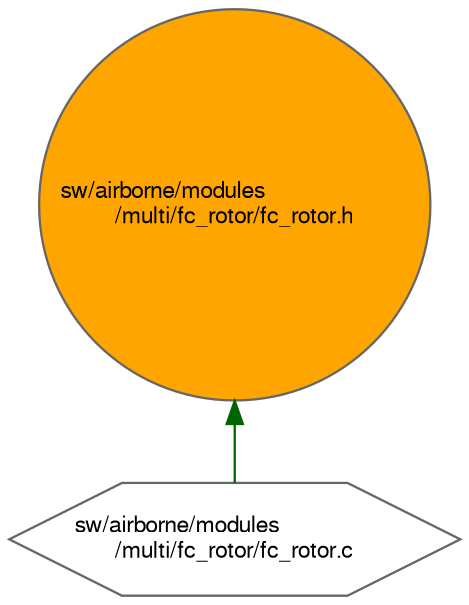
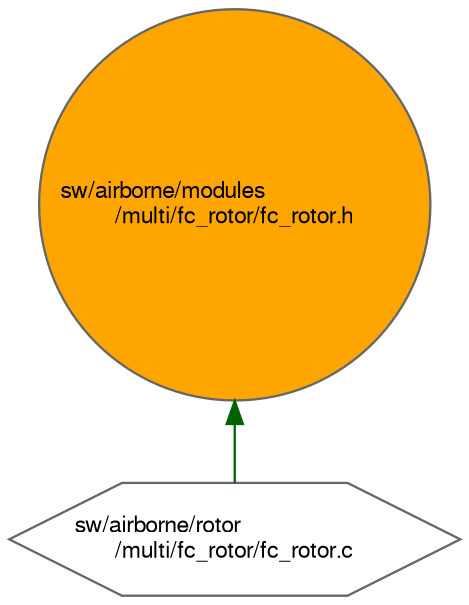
(235, 539) -> (235, 539)
